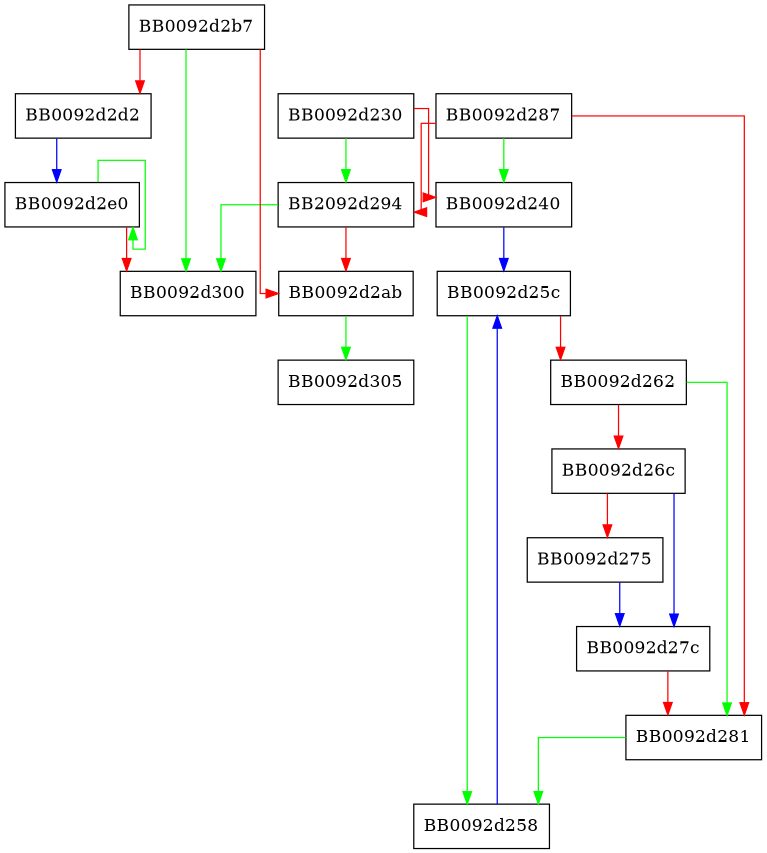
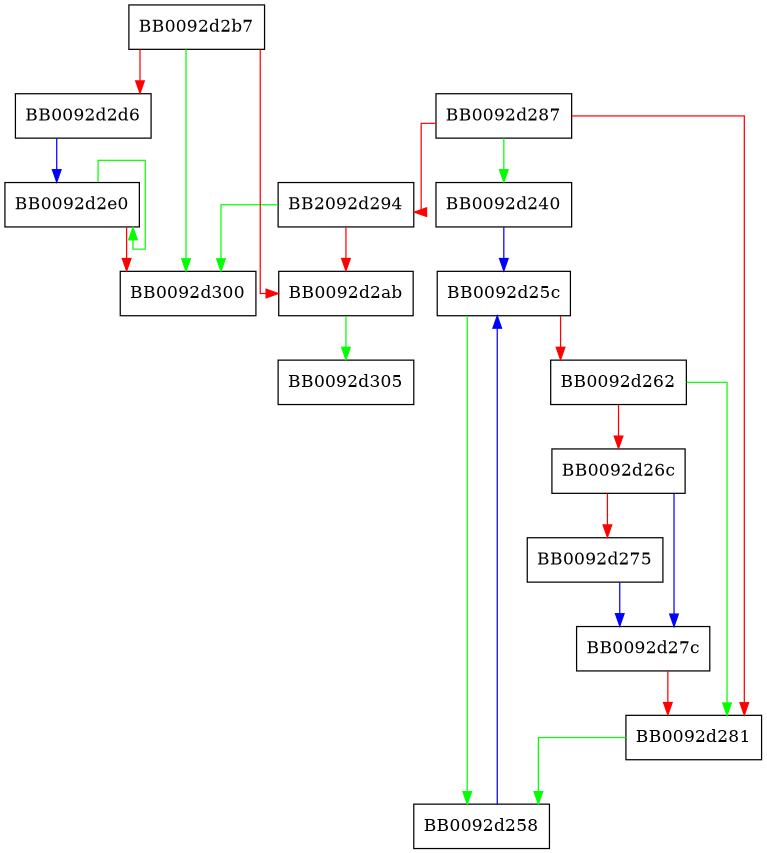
(83, 116) -> (83, 116)
(346, 116) -> none
